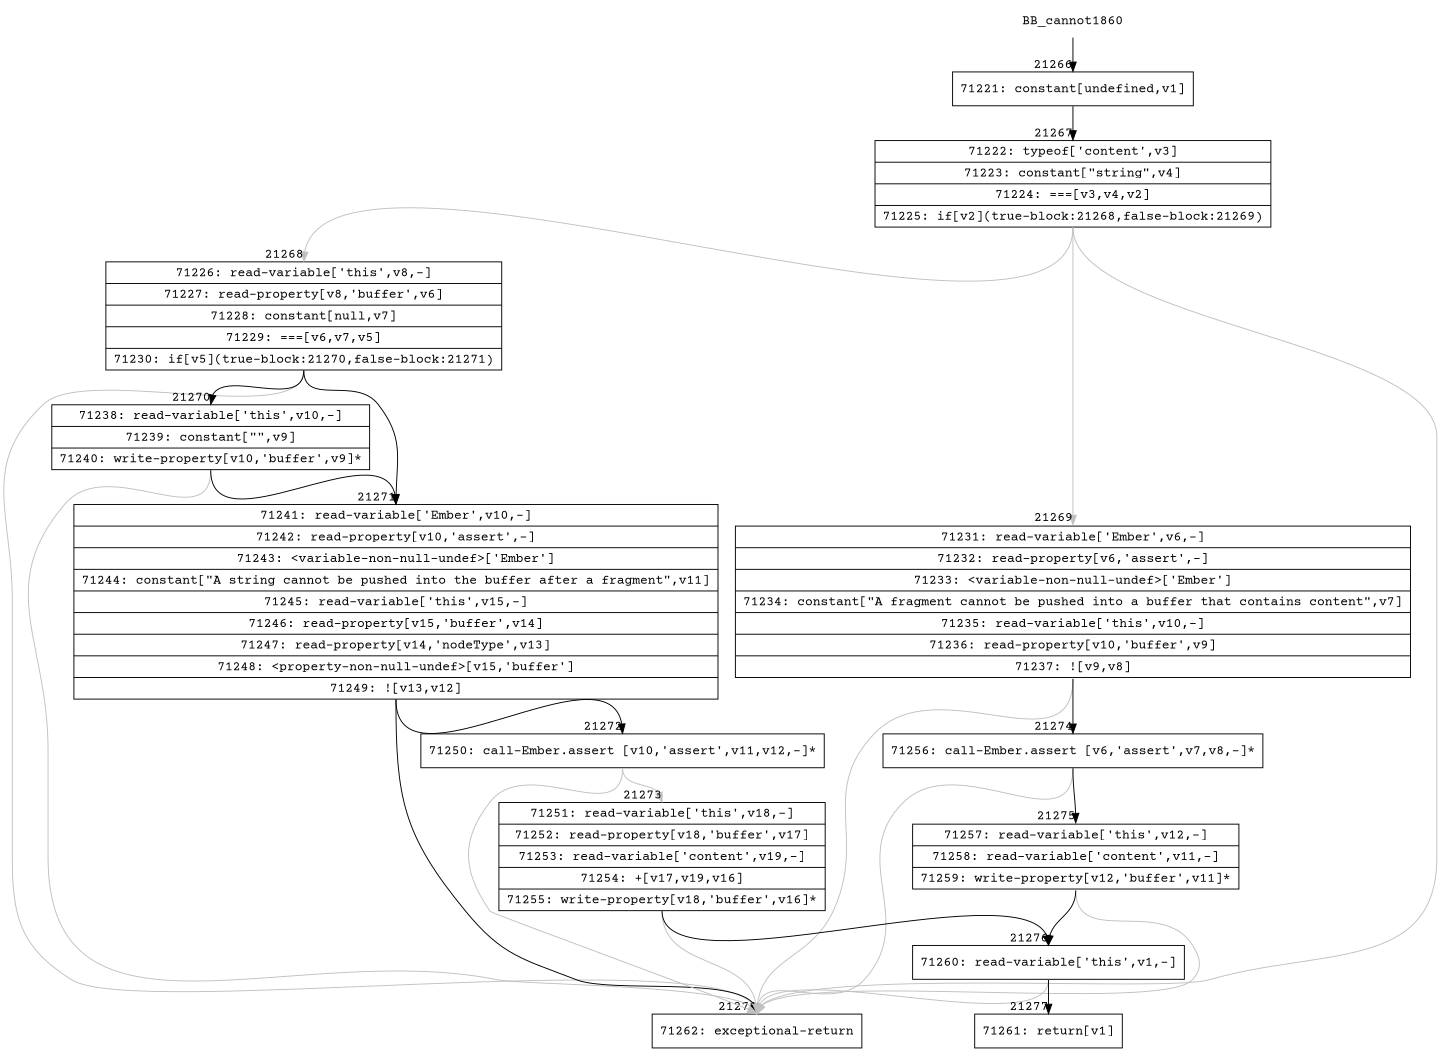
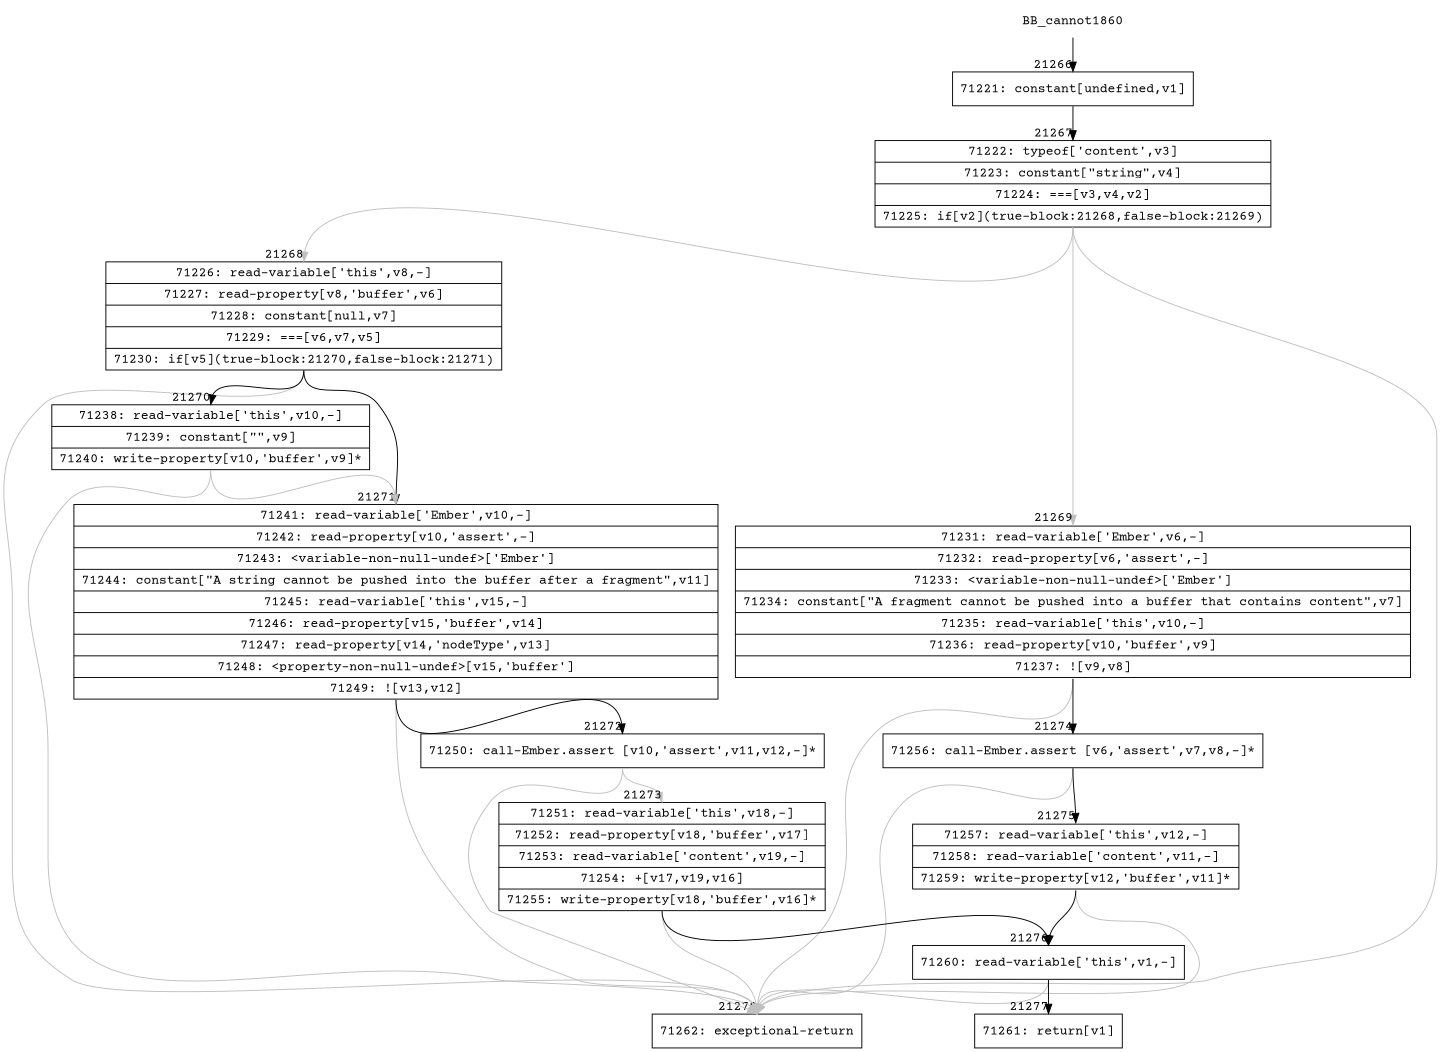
(299, 488) -> (299, 488)
(495, 941) -> (495, 941)
